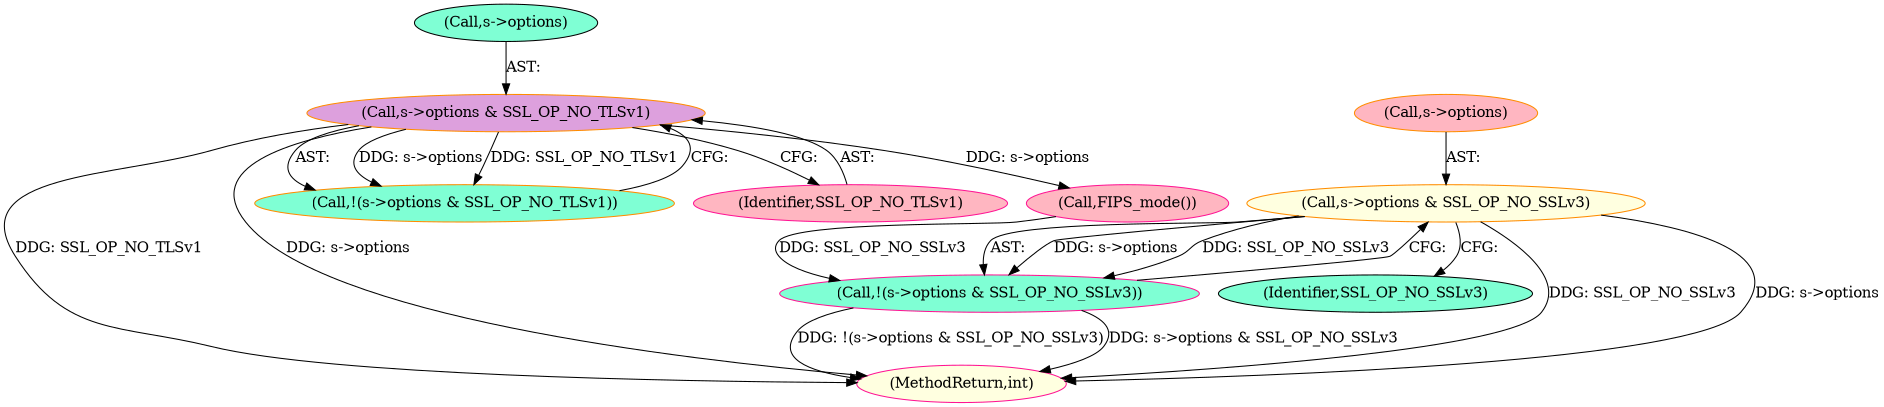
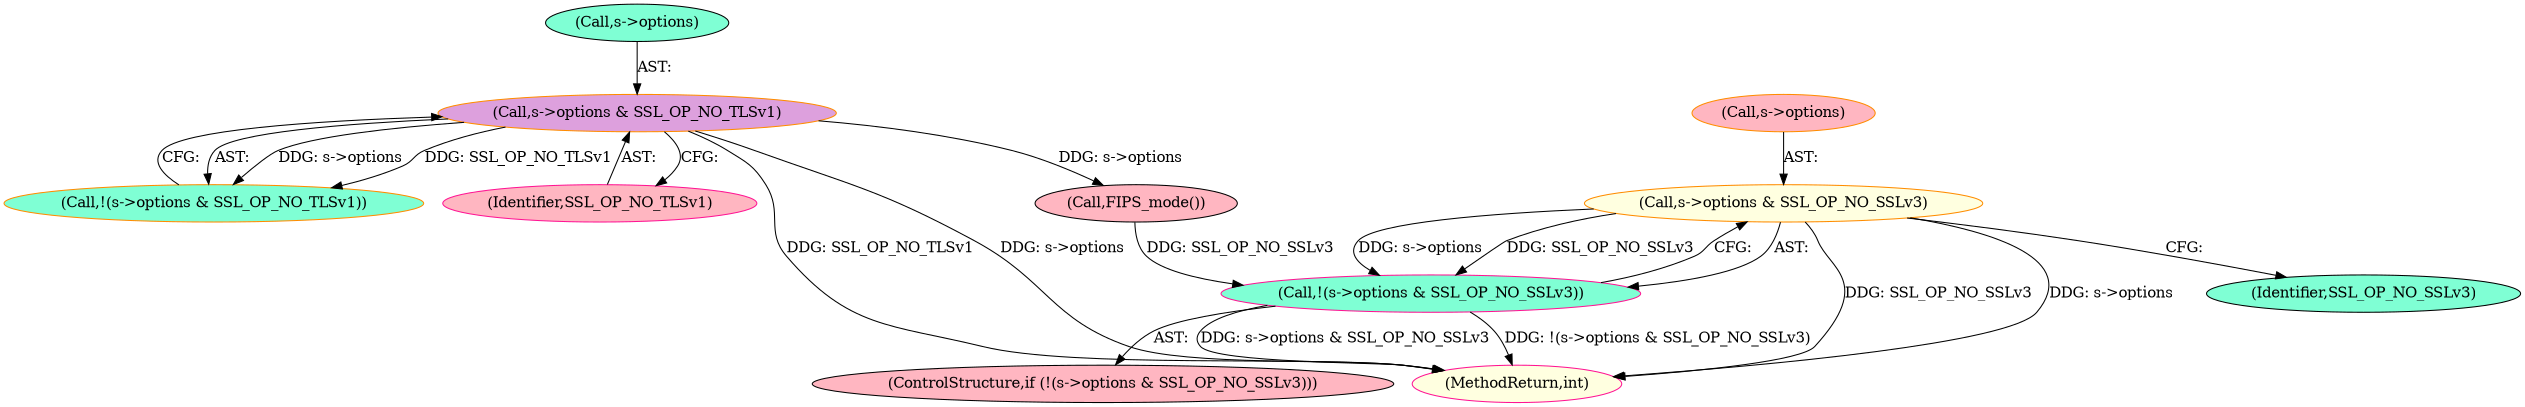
(1128, 203) -> (1136, 203)
none -> (1103, 384)
